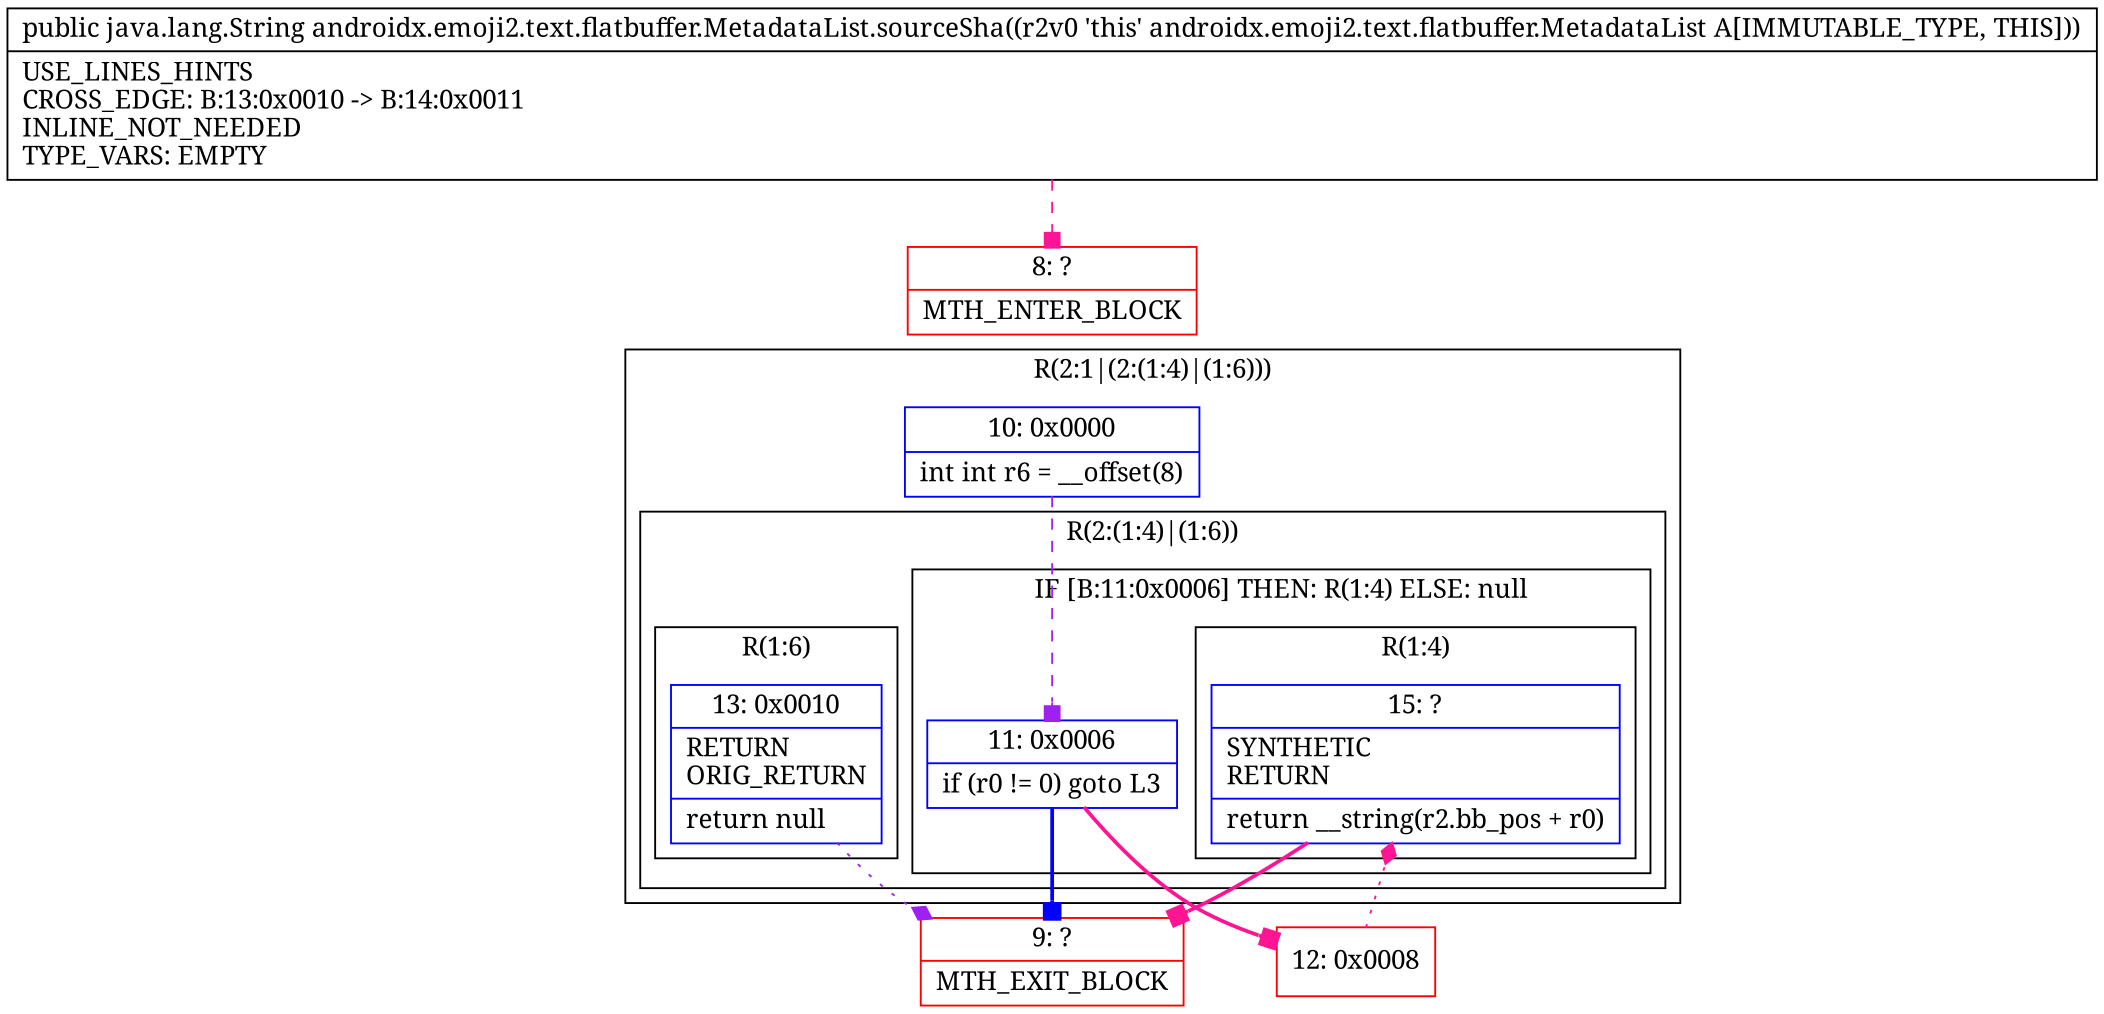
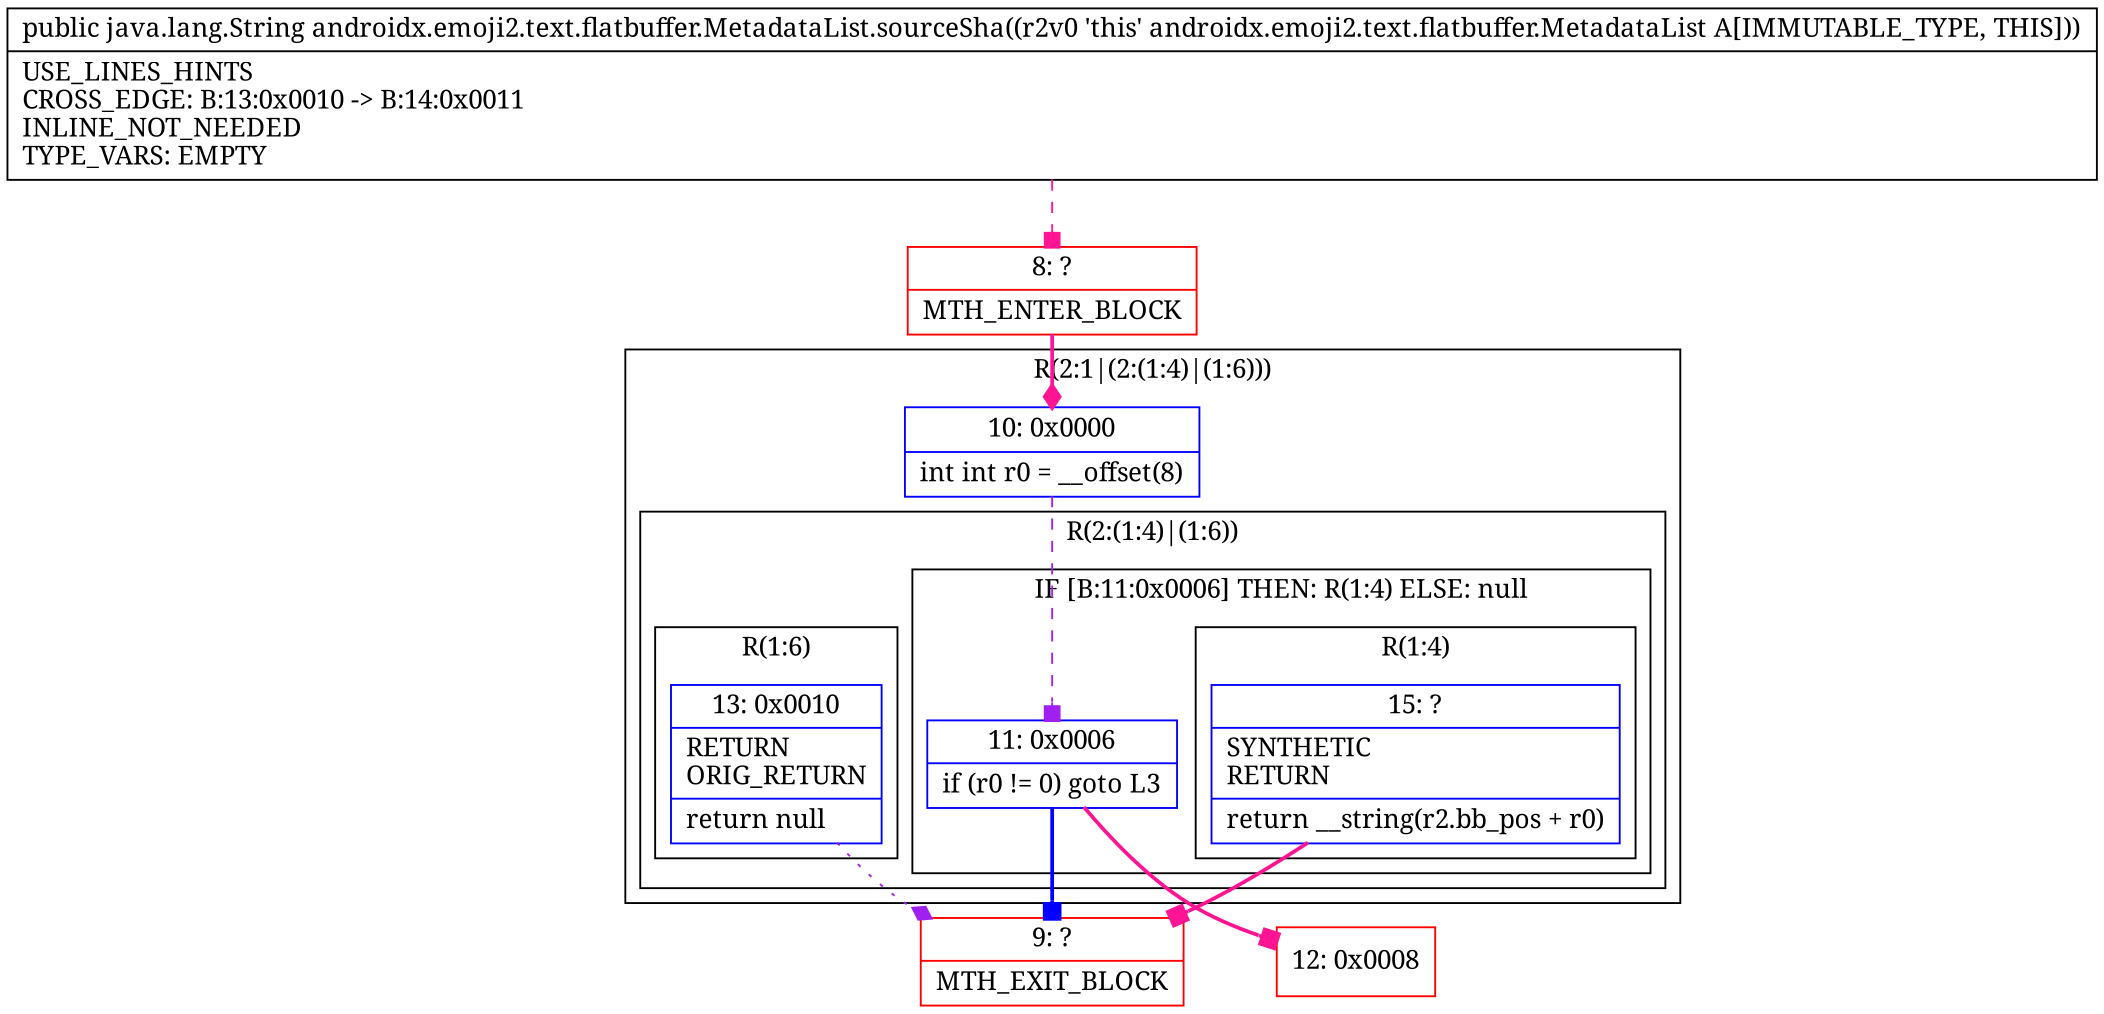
none -> (1052, 361)
(1052, 473) -> (1052, 473)
(1376, 896) -> none
